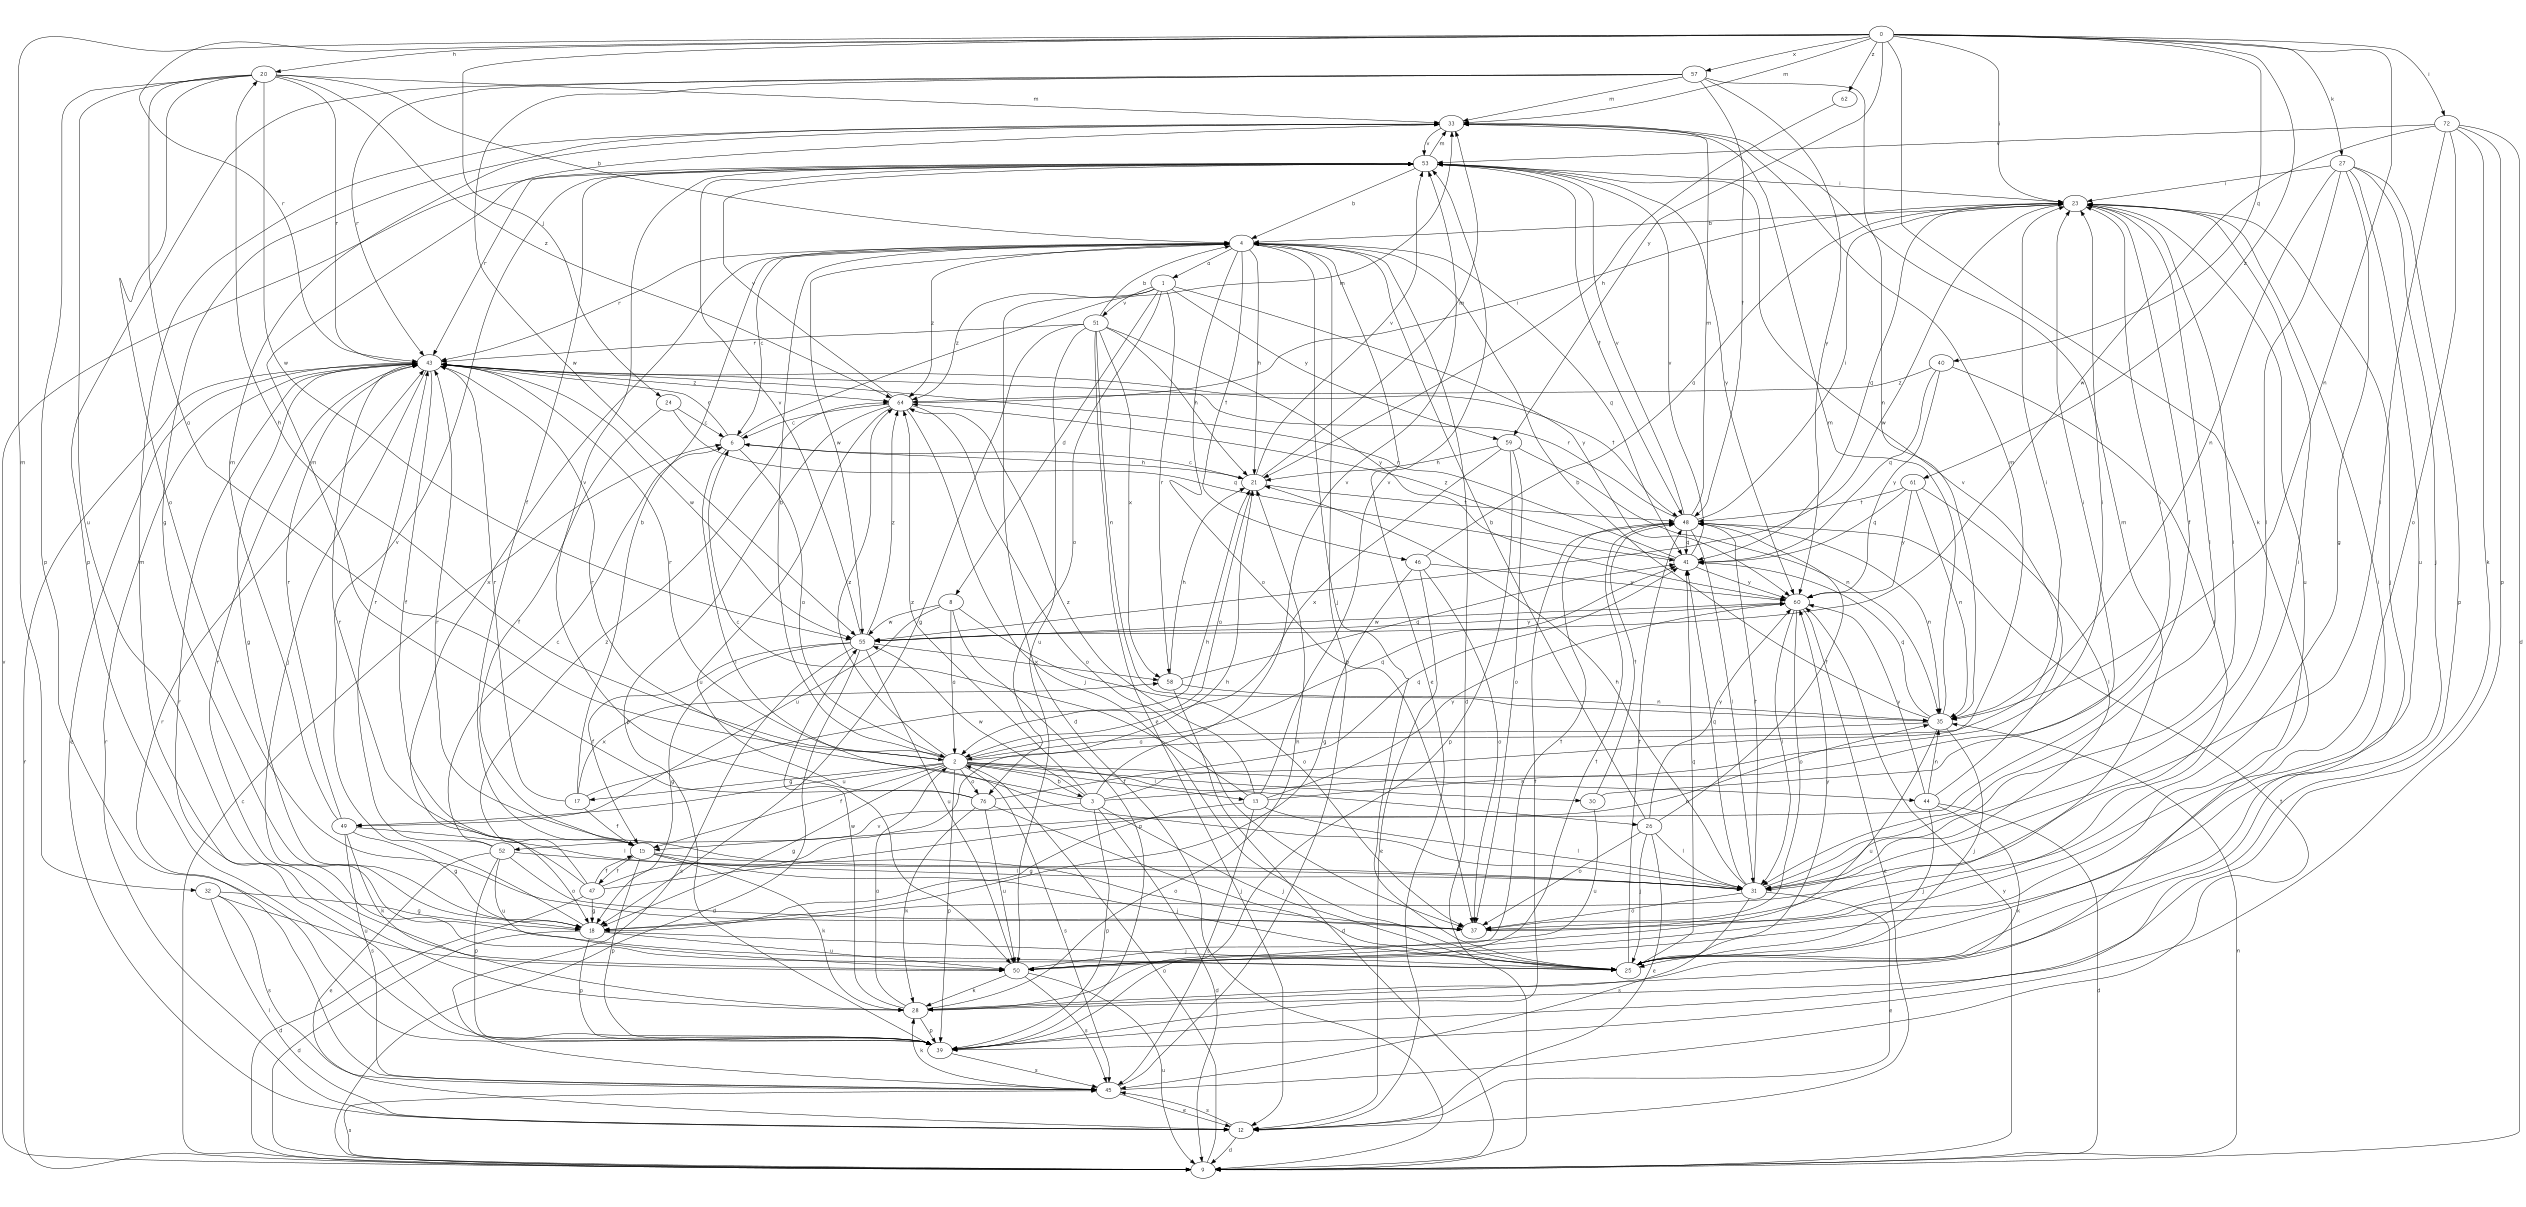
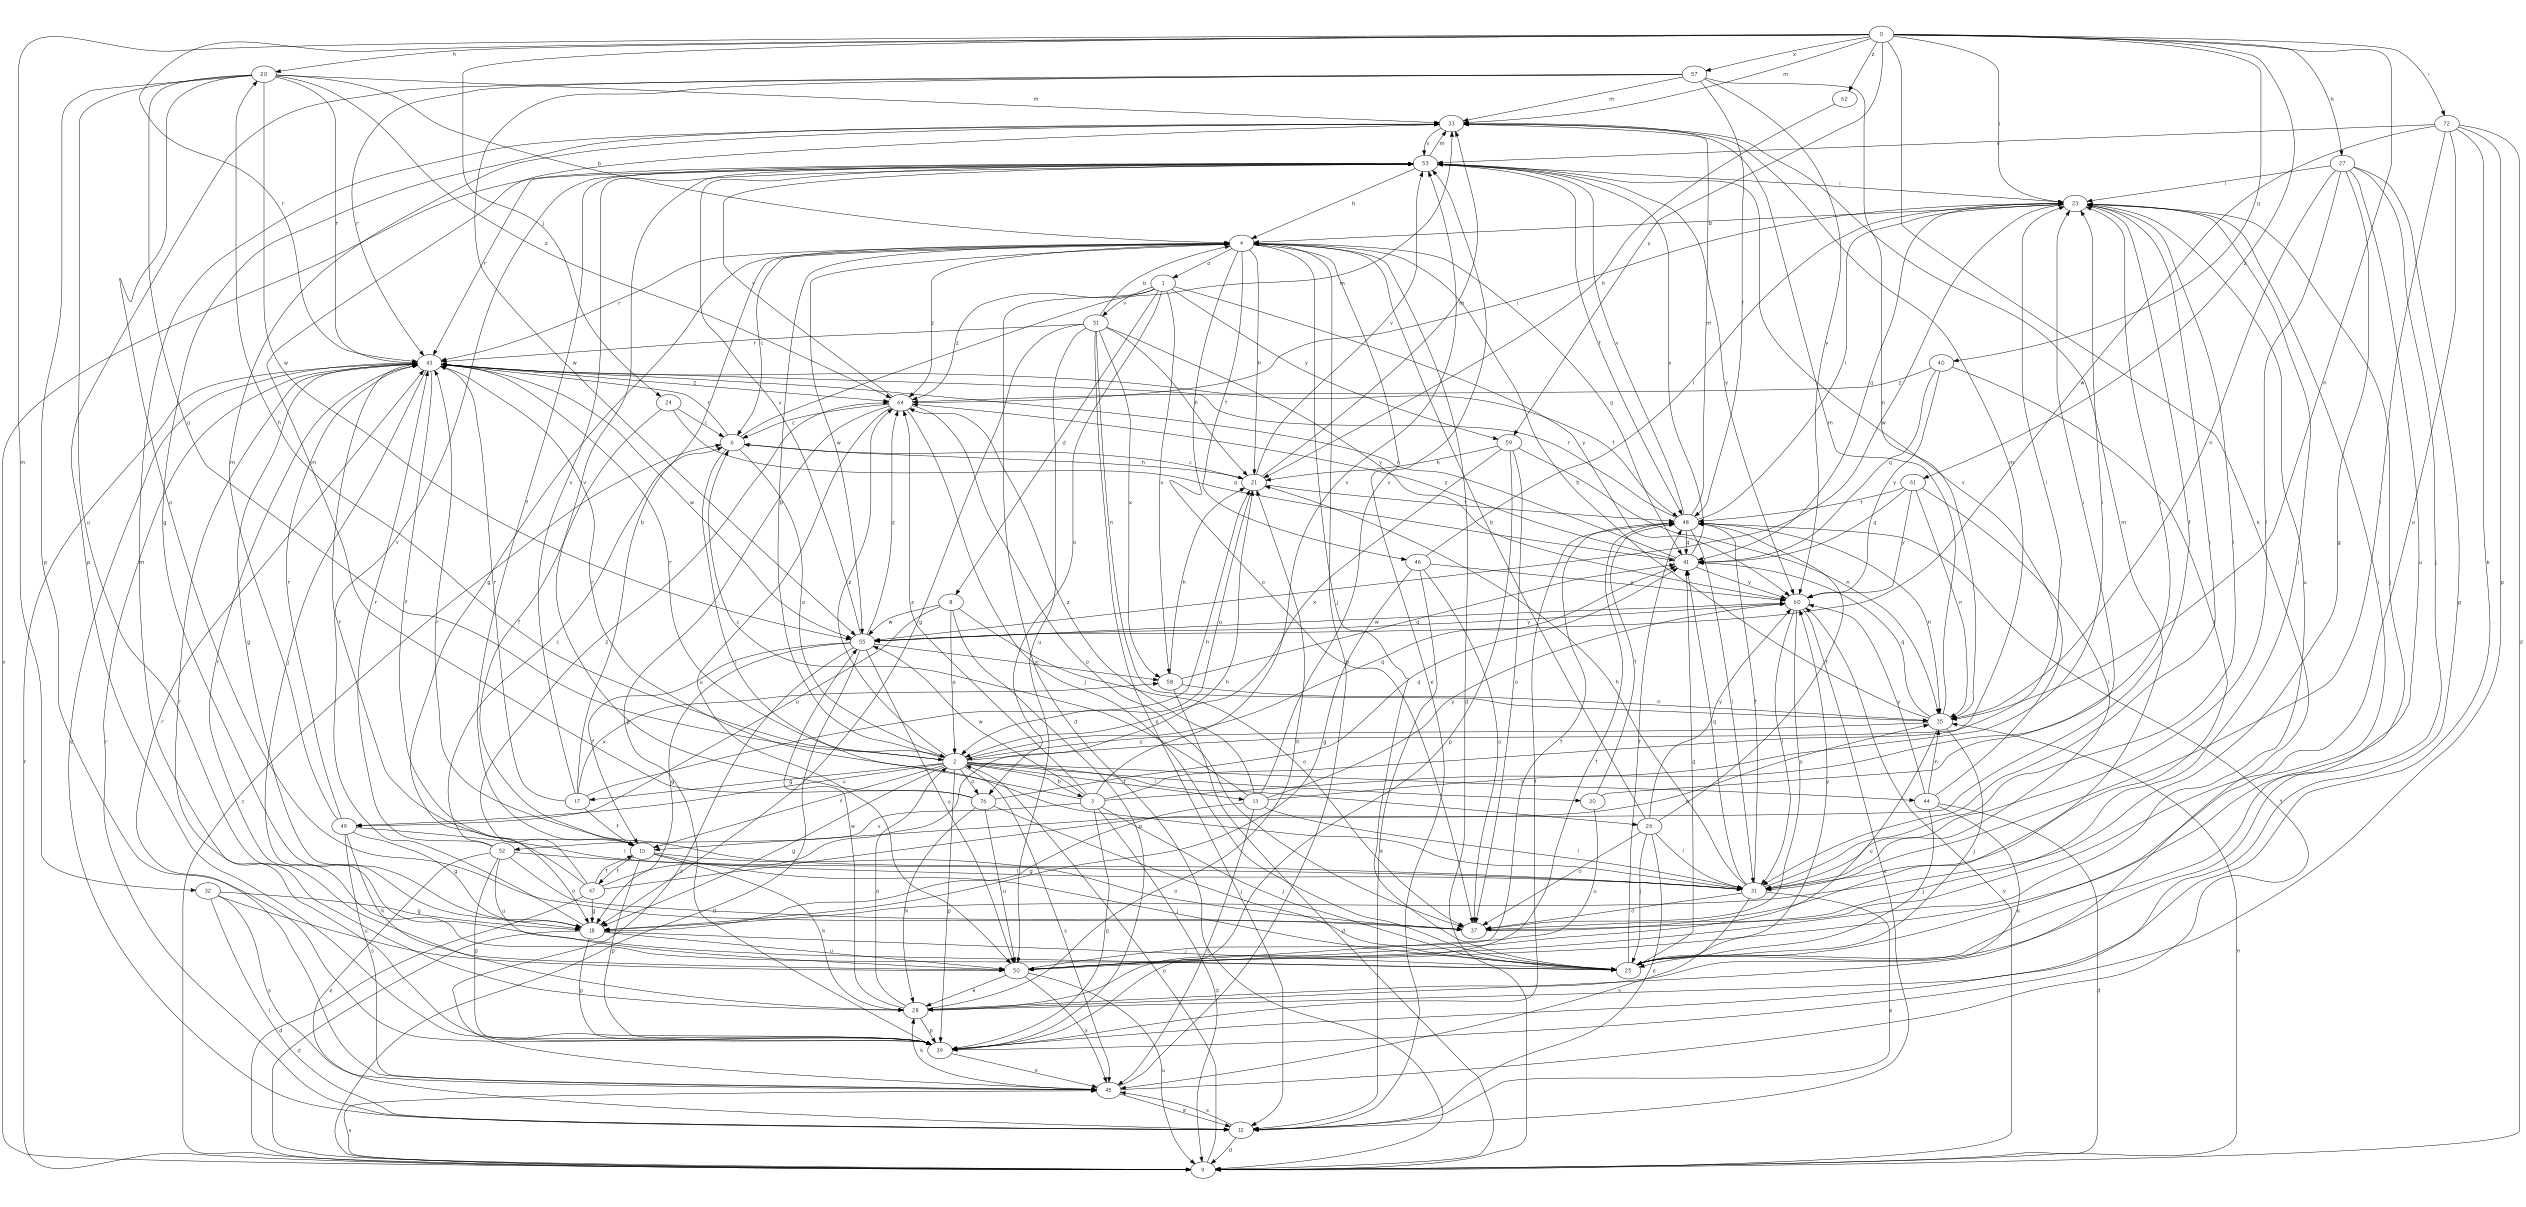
none -> (695, 180)
(1694, 383) -> (1694, 383)
(1162, 483) -> (1162, 483)
(489, 582) -> (489, 582)
